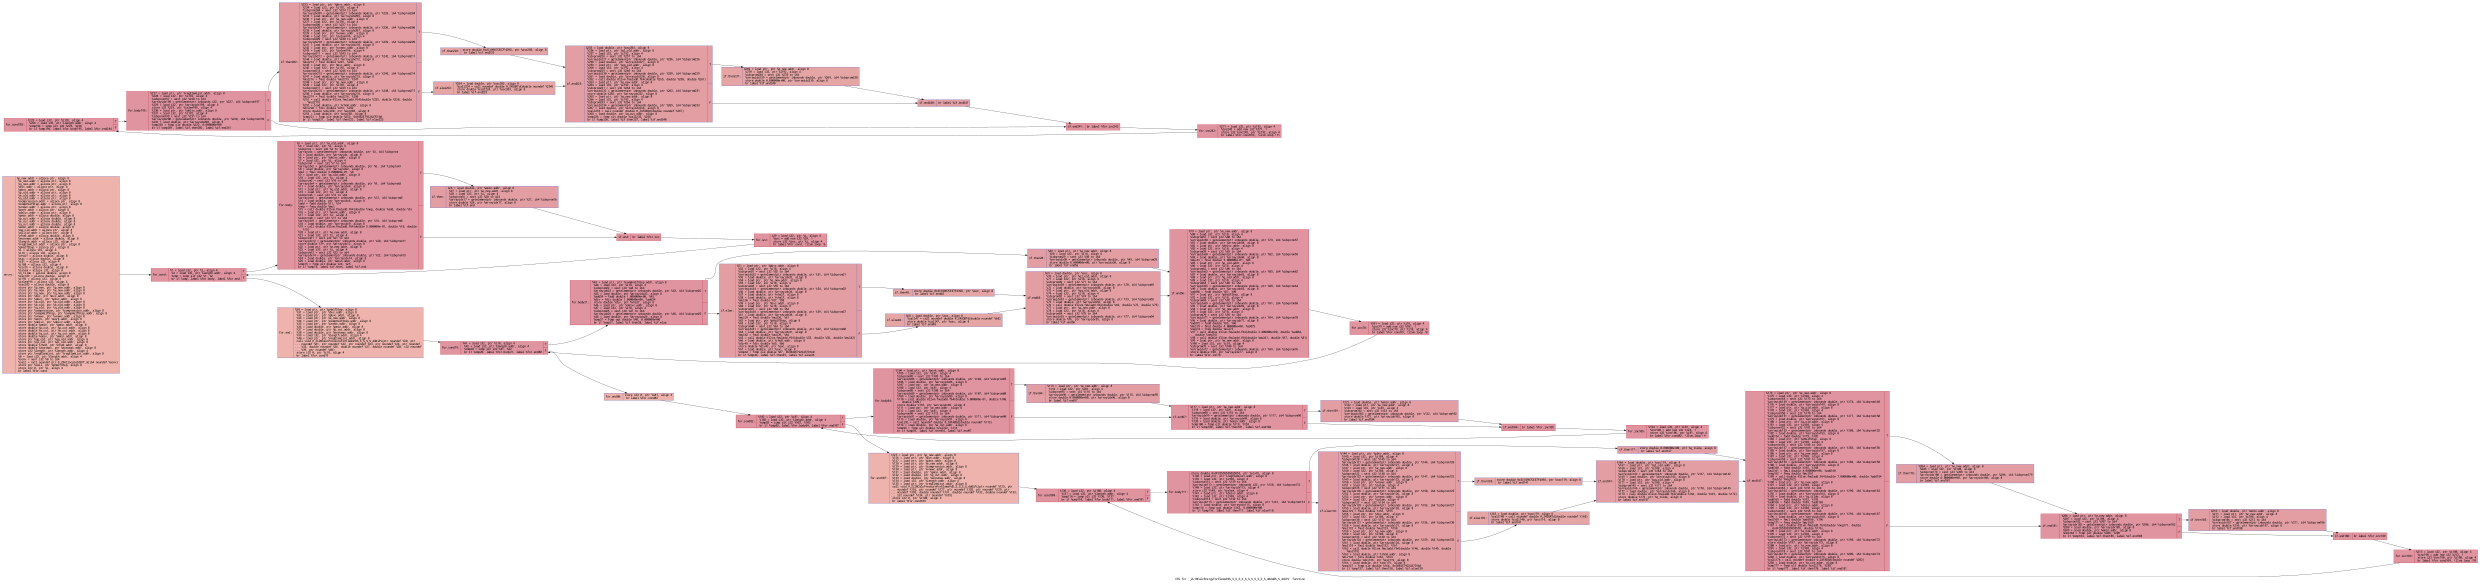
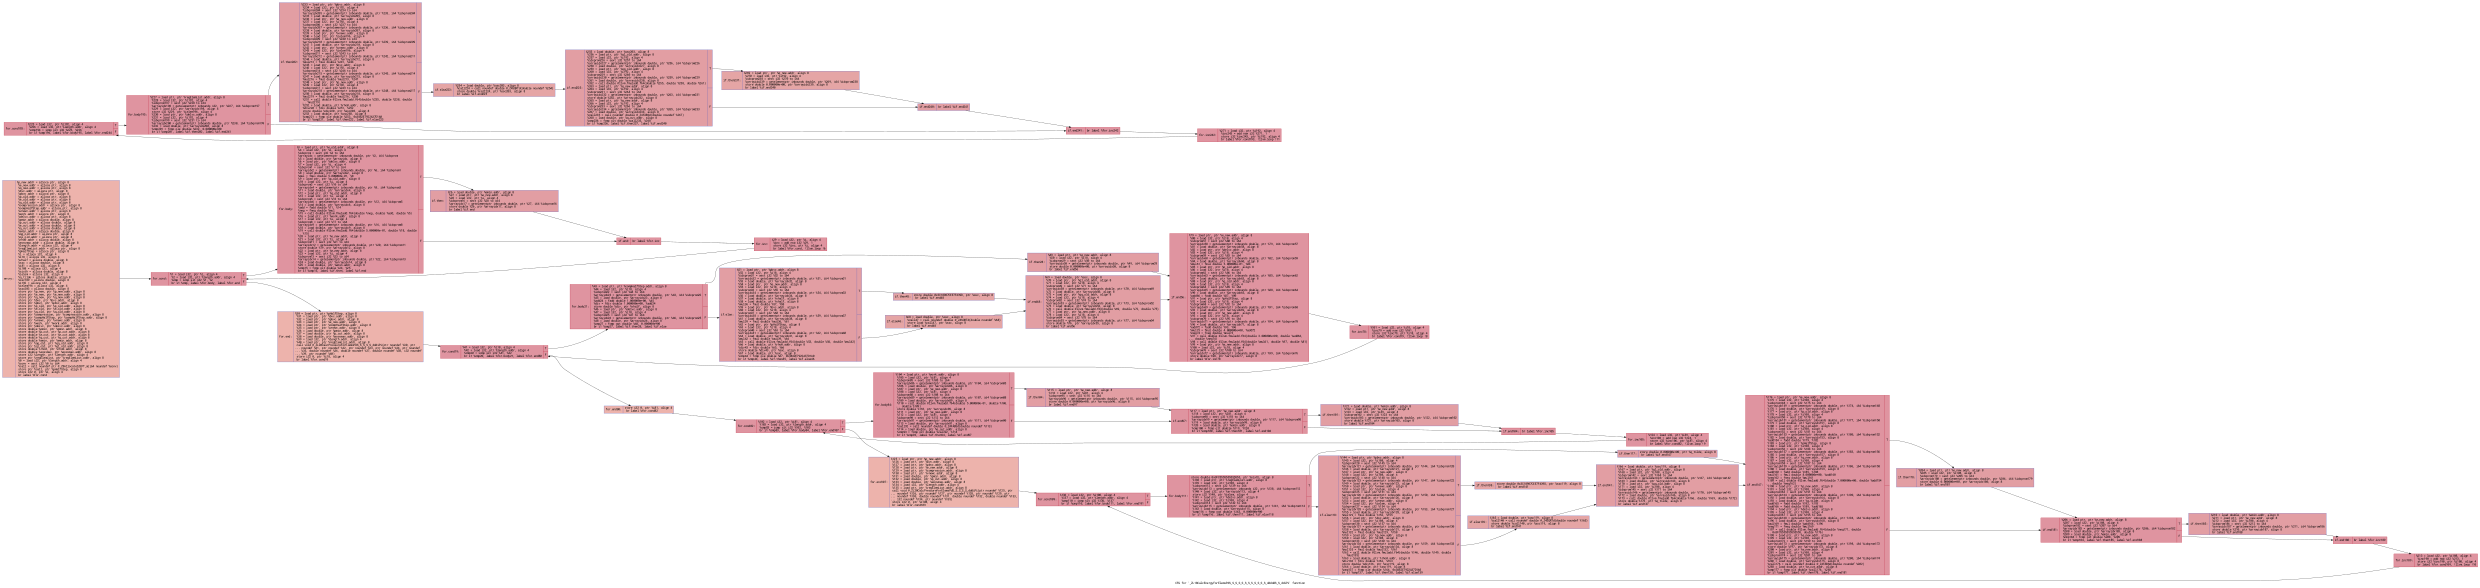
(494, 51) -> none
(937, 322) -> (936, 323)
